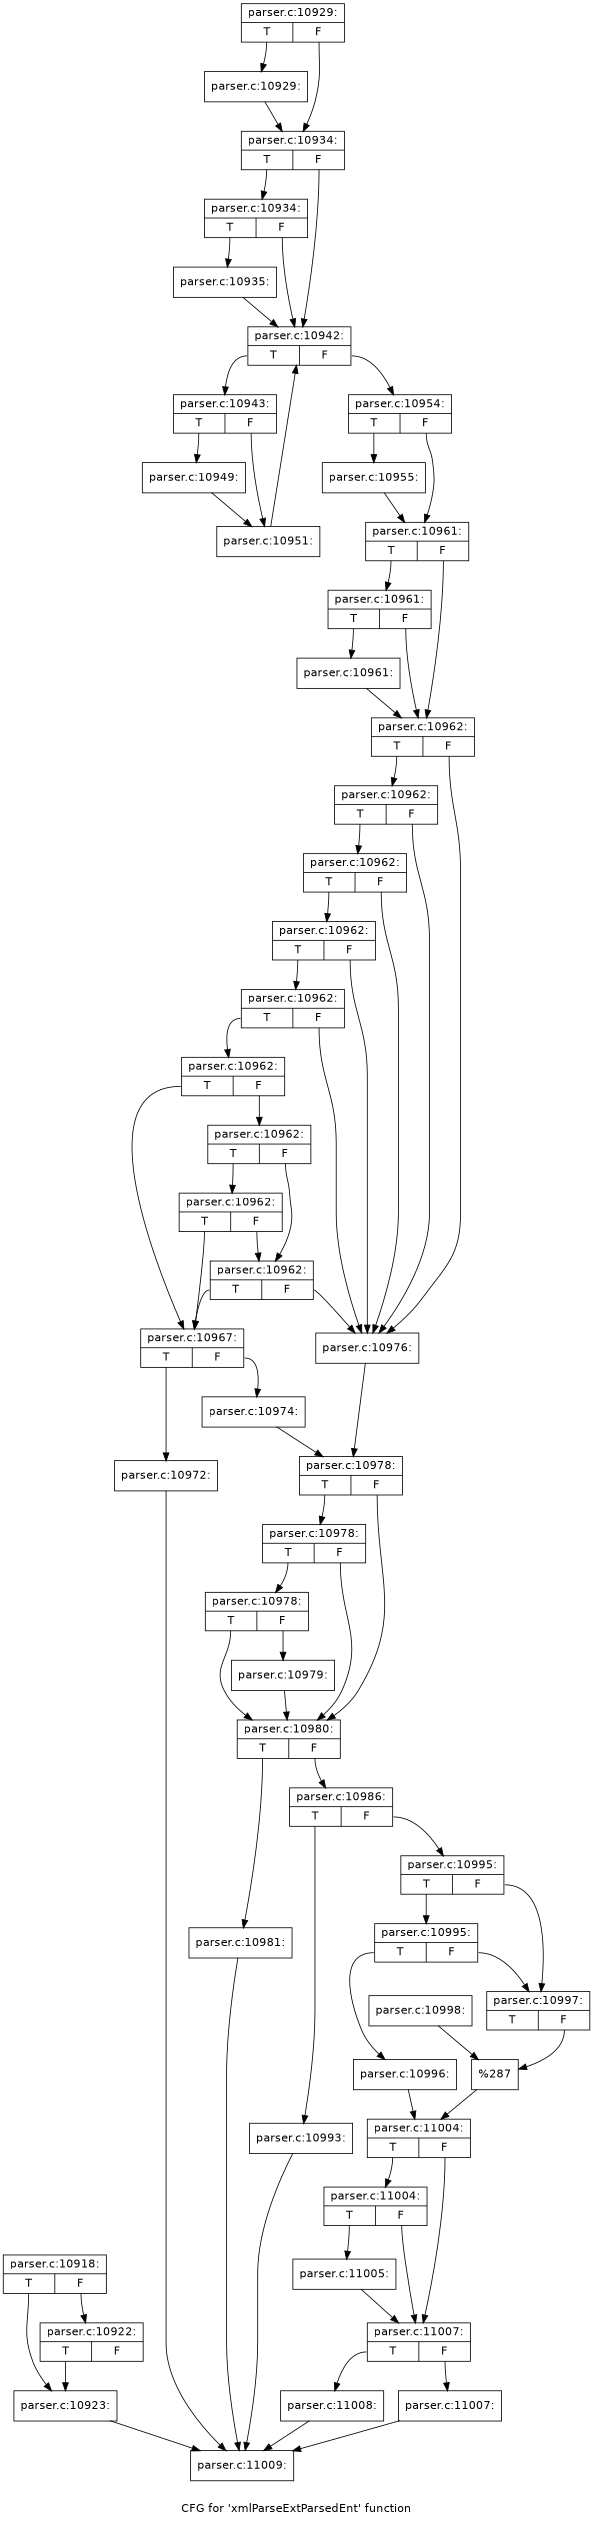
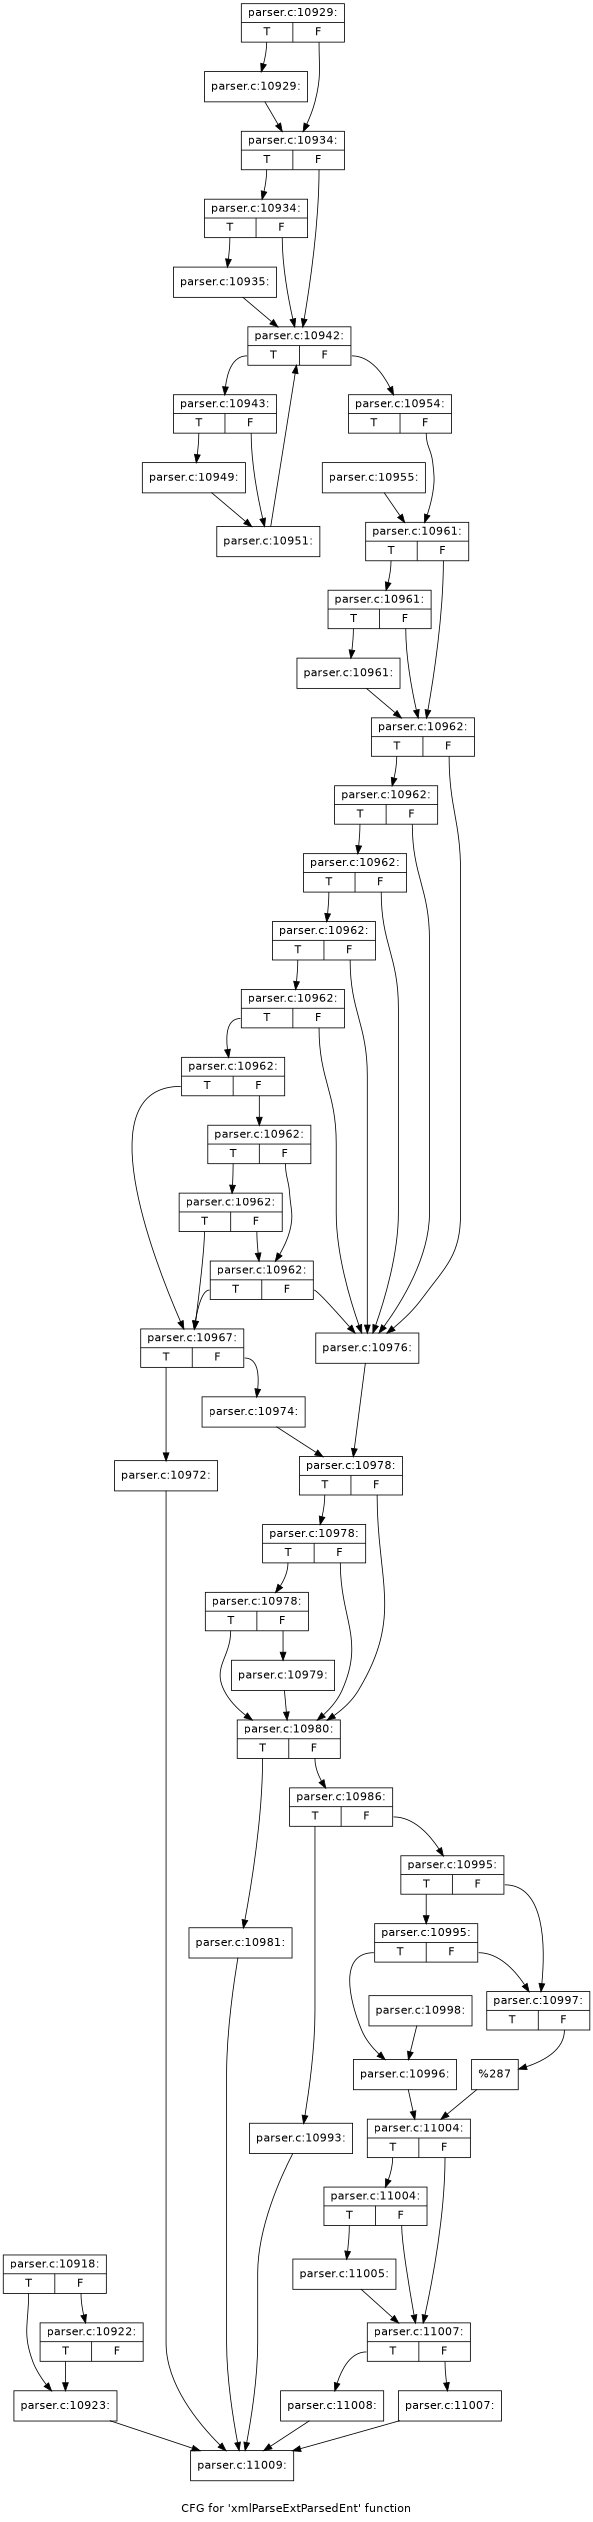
(374, 444) -> none
(455, 2040) -> (414, 2039)
